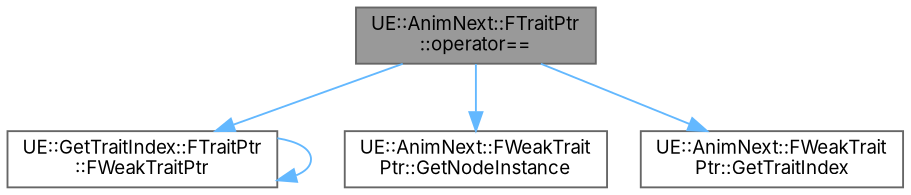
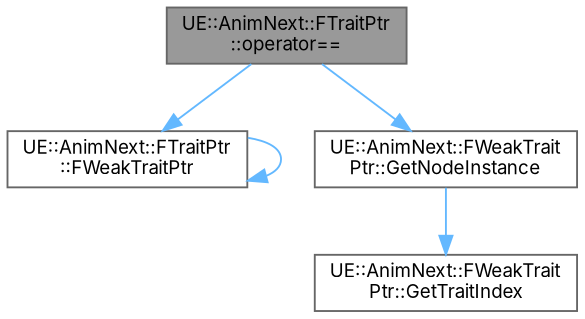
(615, 94) -> (446, 212)
(142, 159) -> (127, 159)
